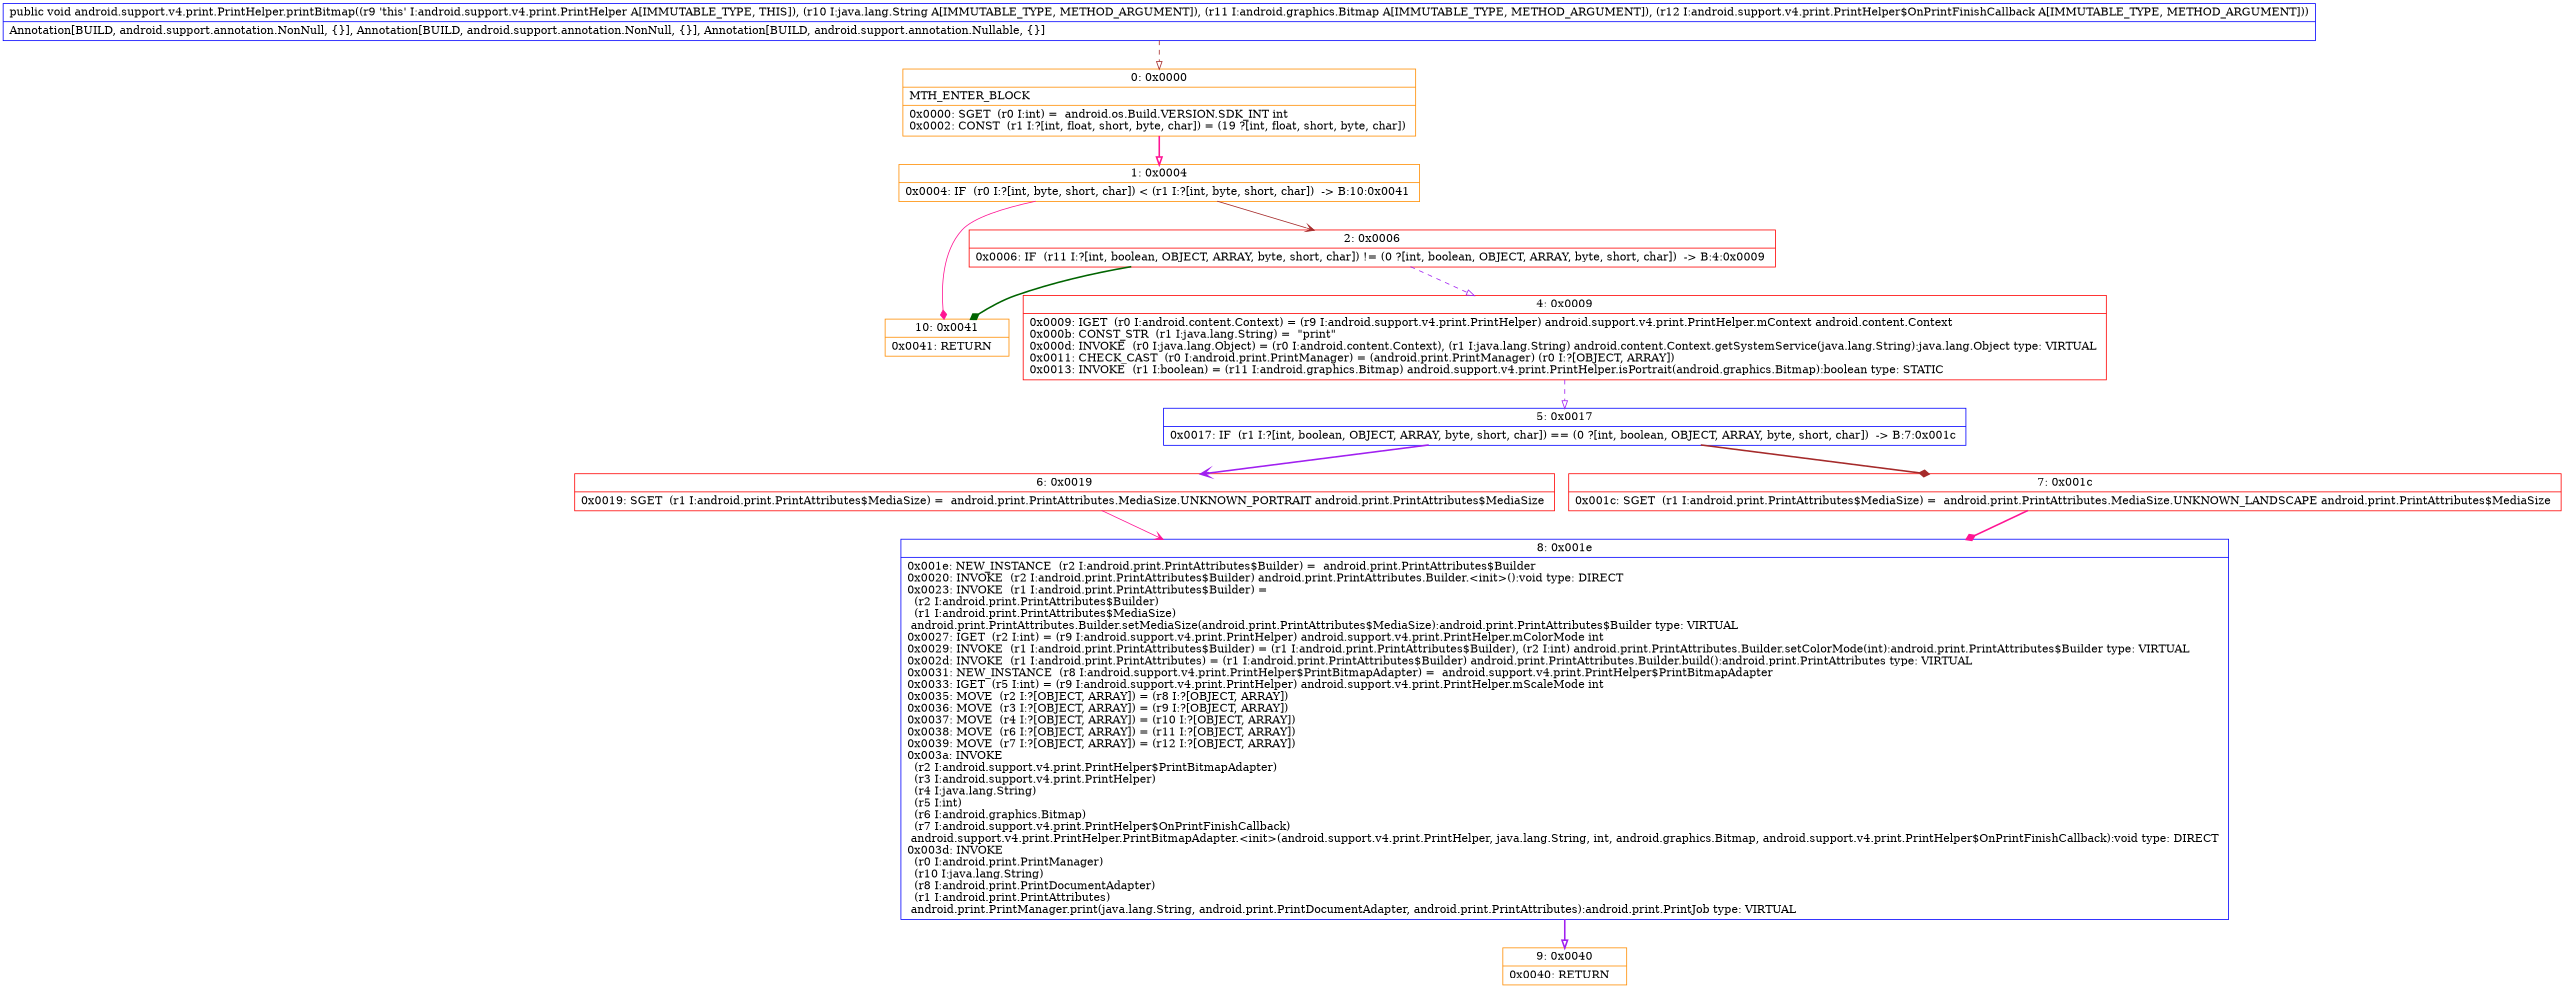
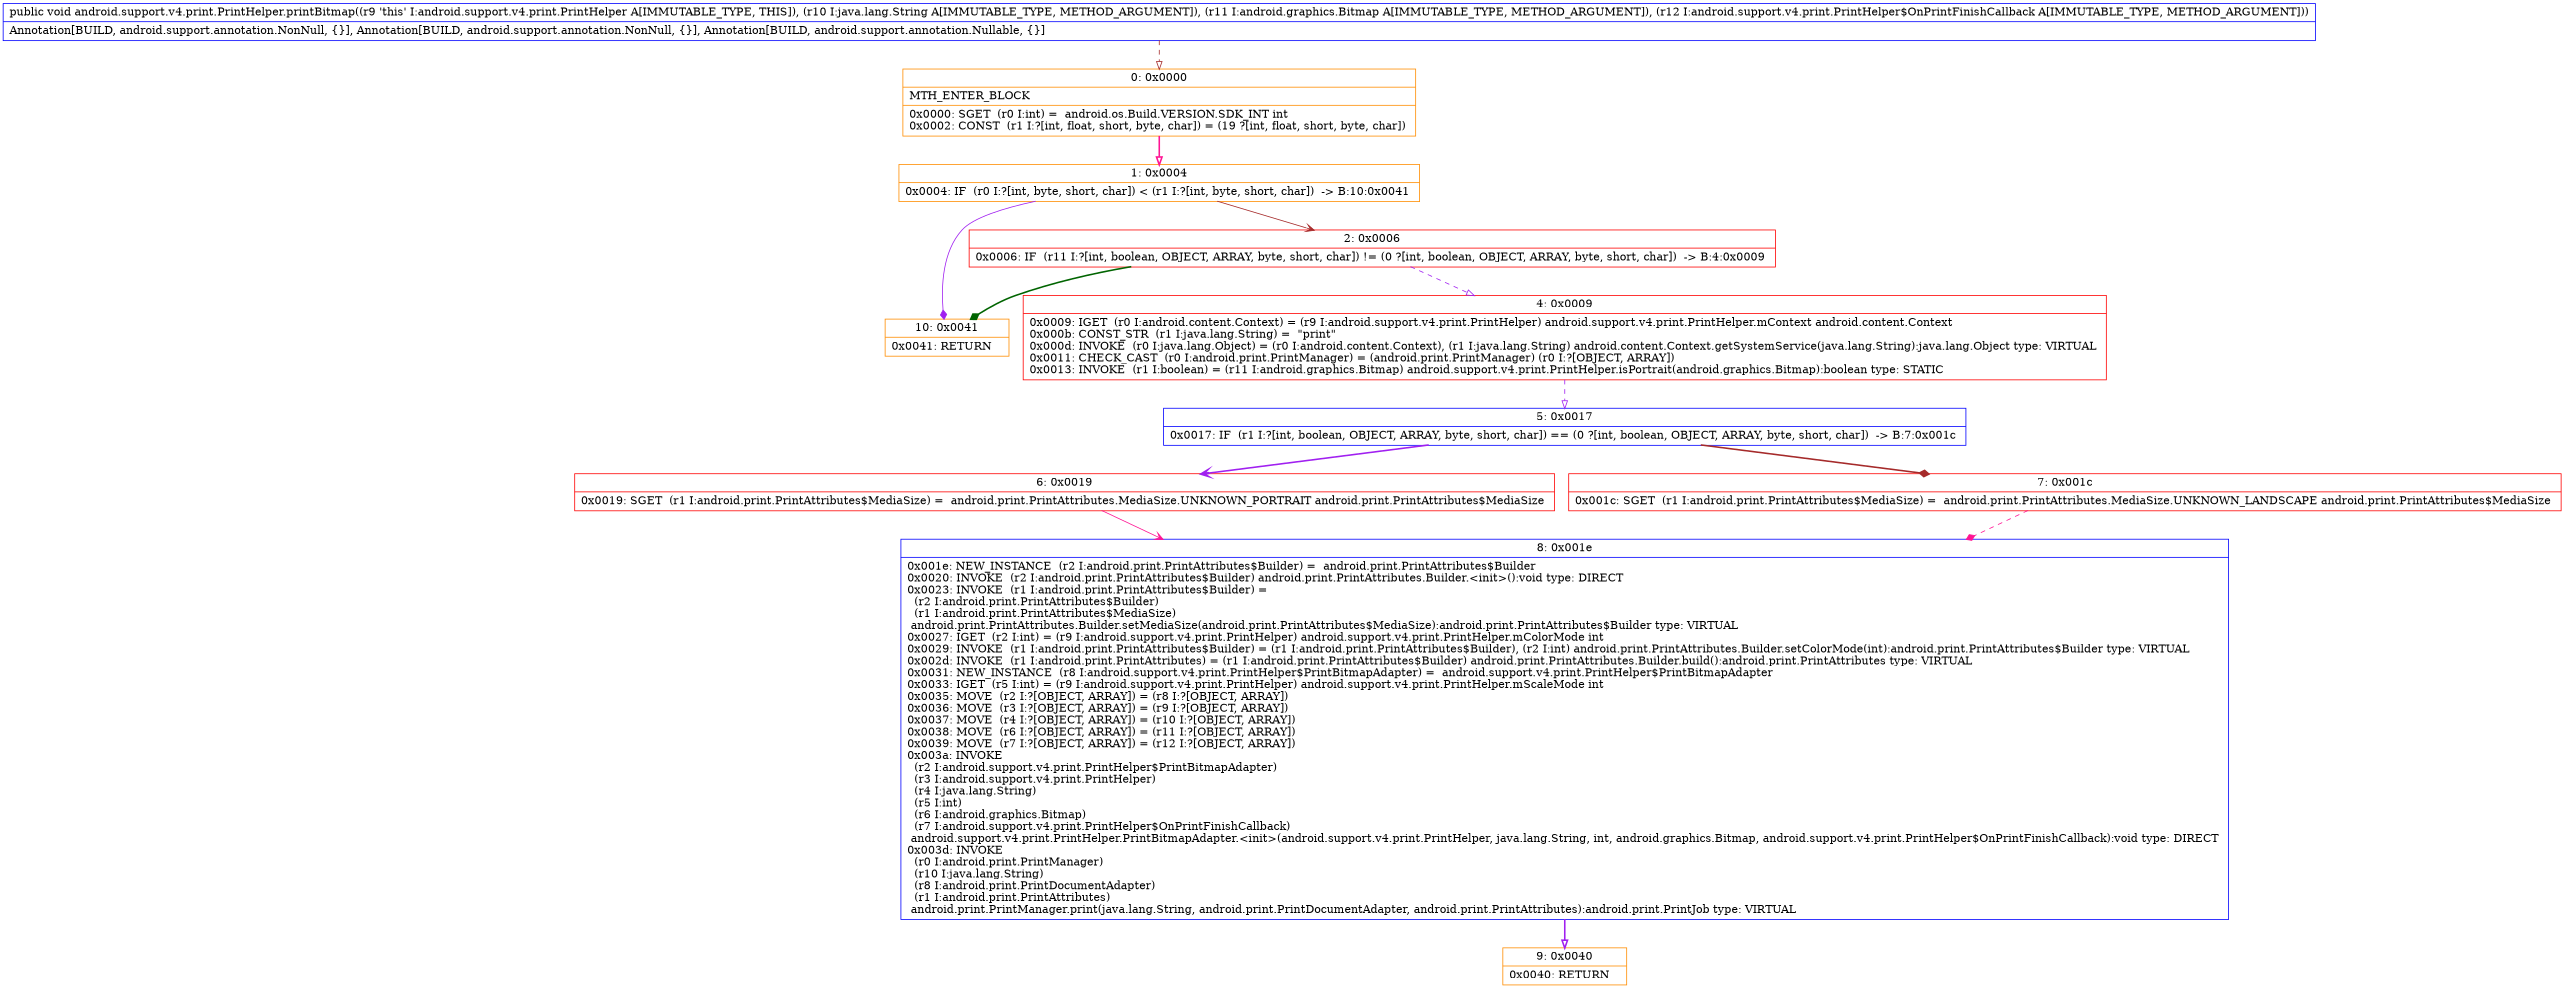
(961, 232) -> (961, 232)
(2001, 523) -> (2001, 523)
